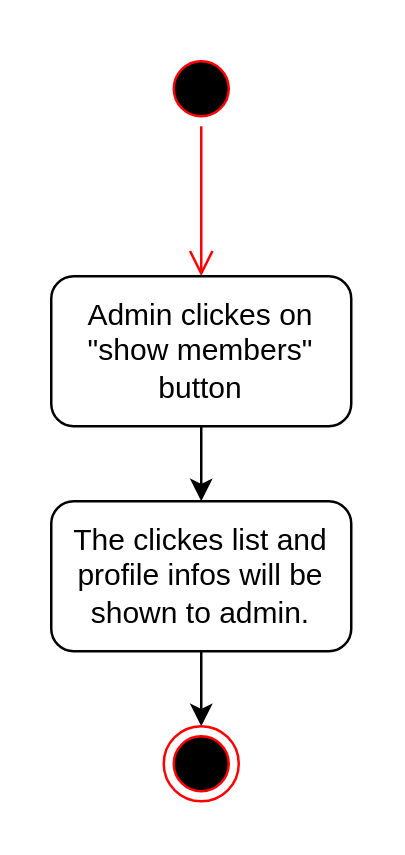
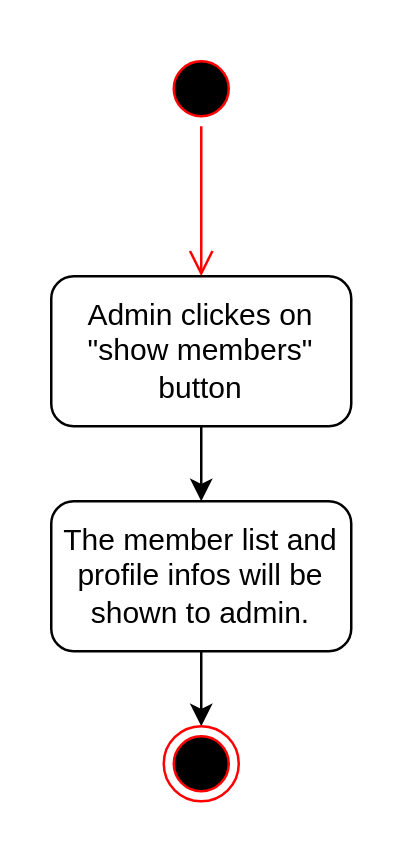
(201, 576) -> (201, 576)
